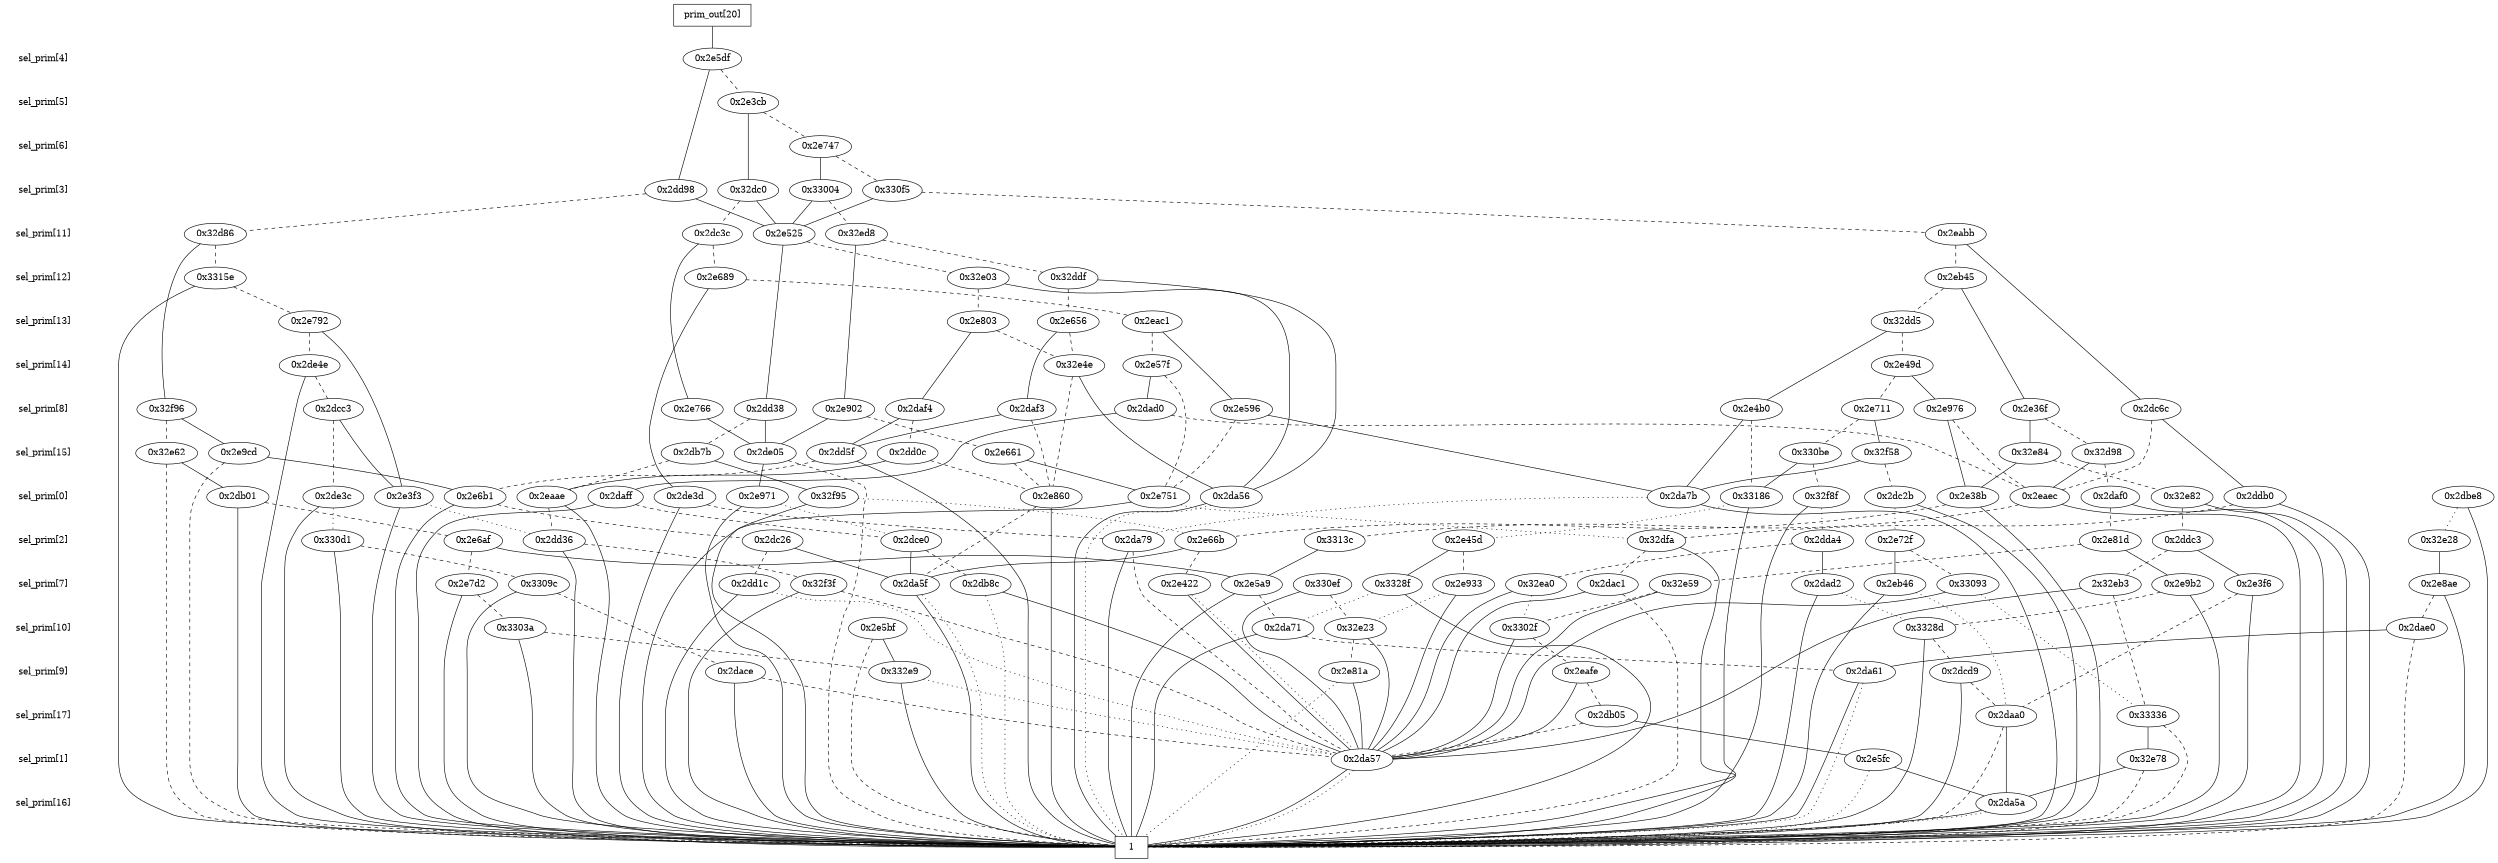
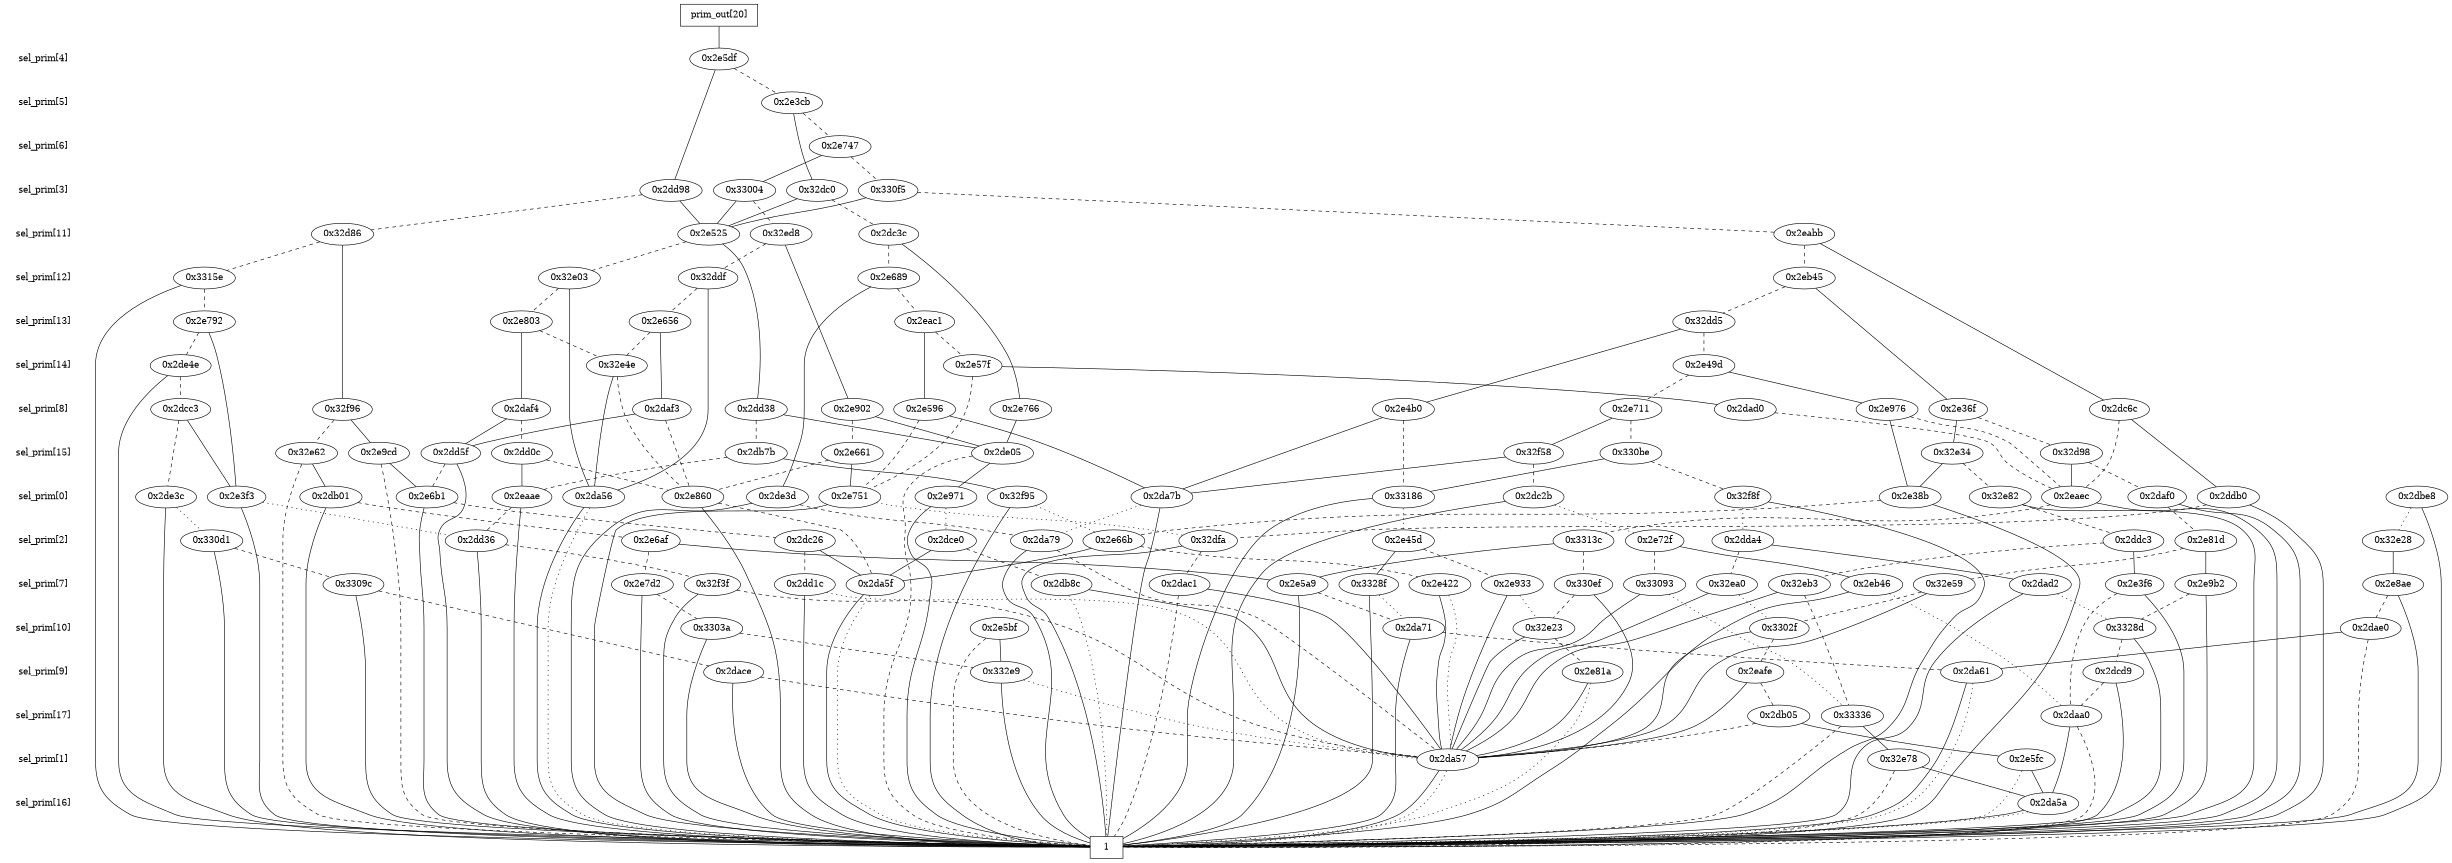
(2030, 453) -> (1952, 453)
(616, 497) -> none
none -> (1583, 563)
(2110, 585) -> (1799, 585)
